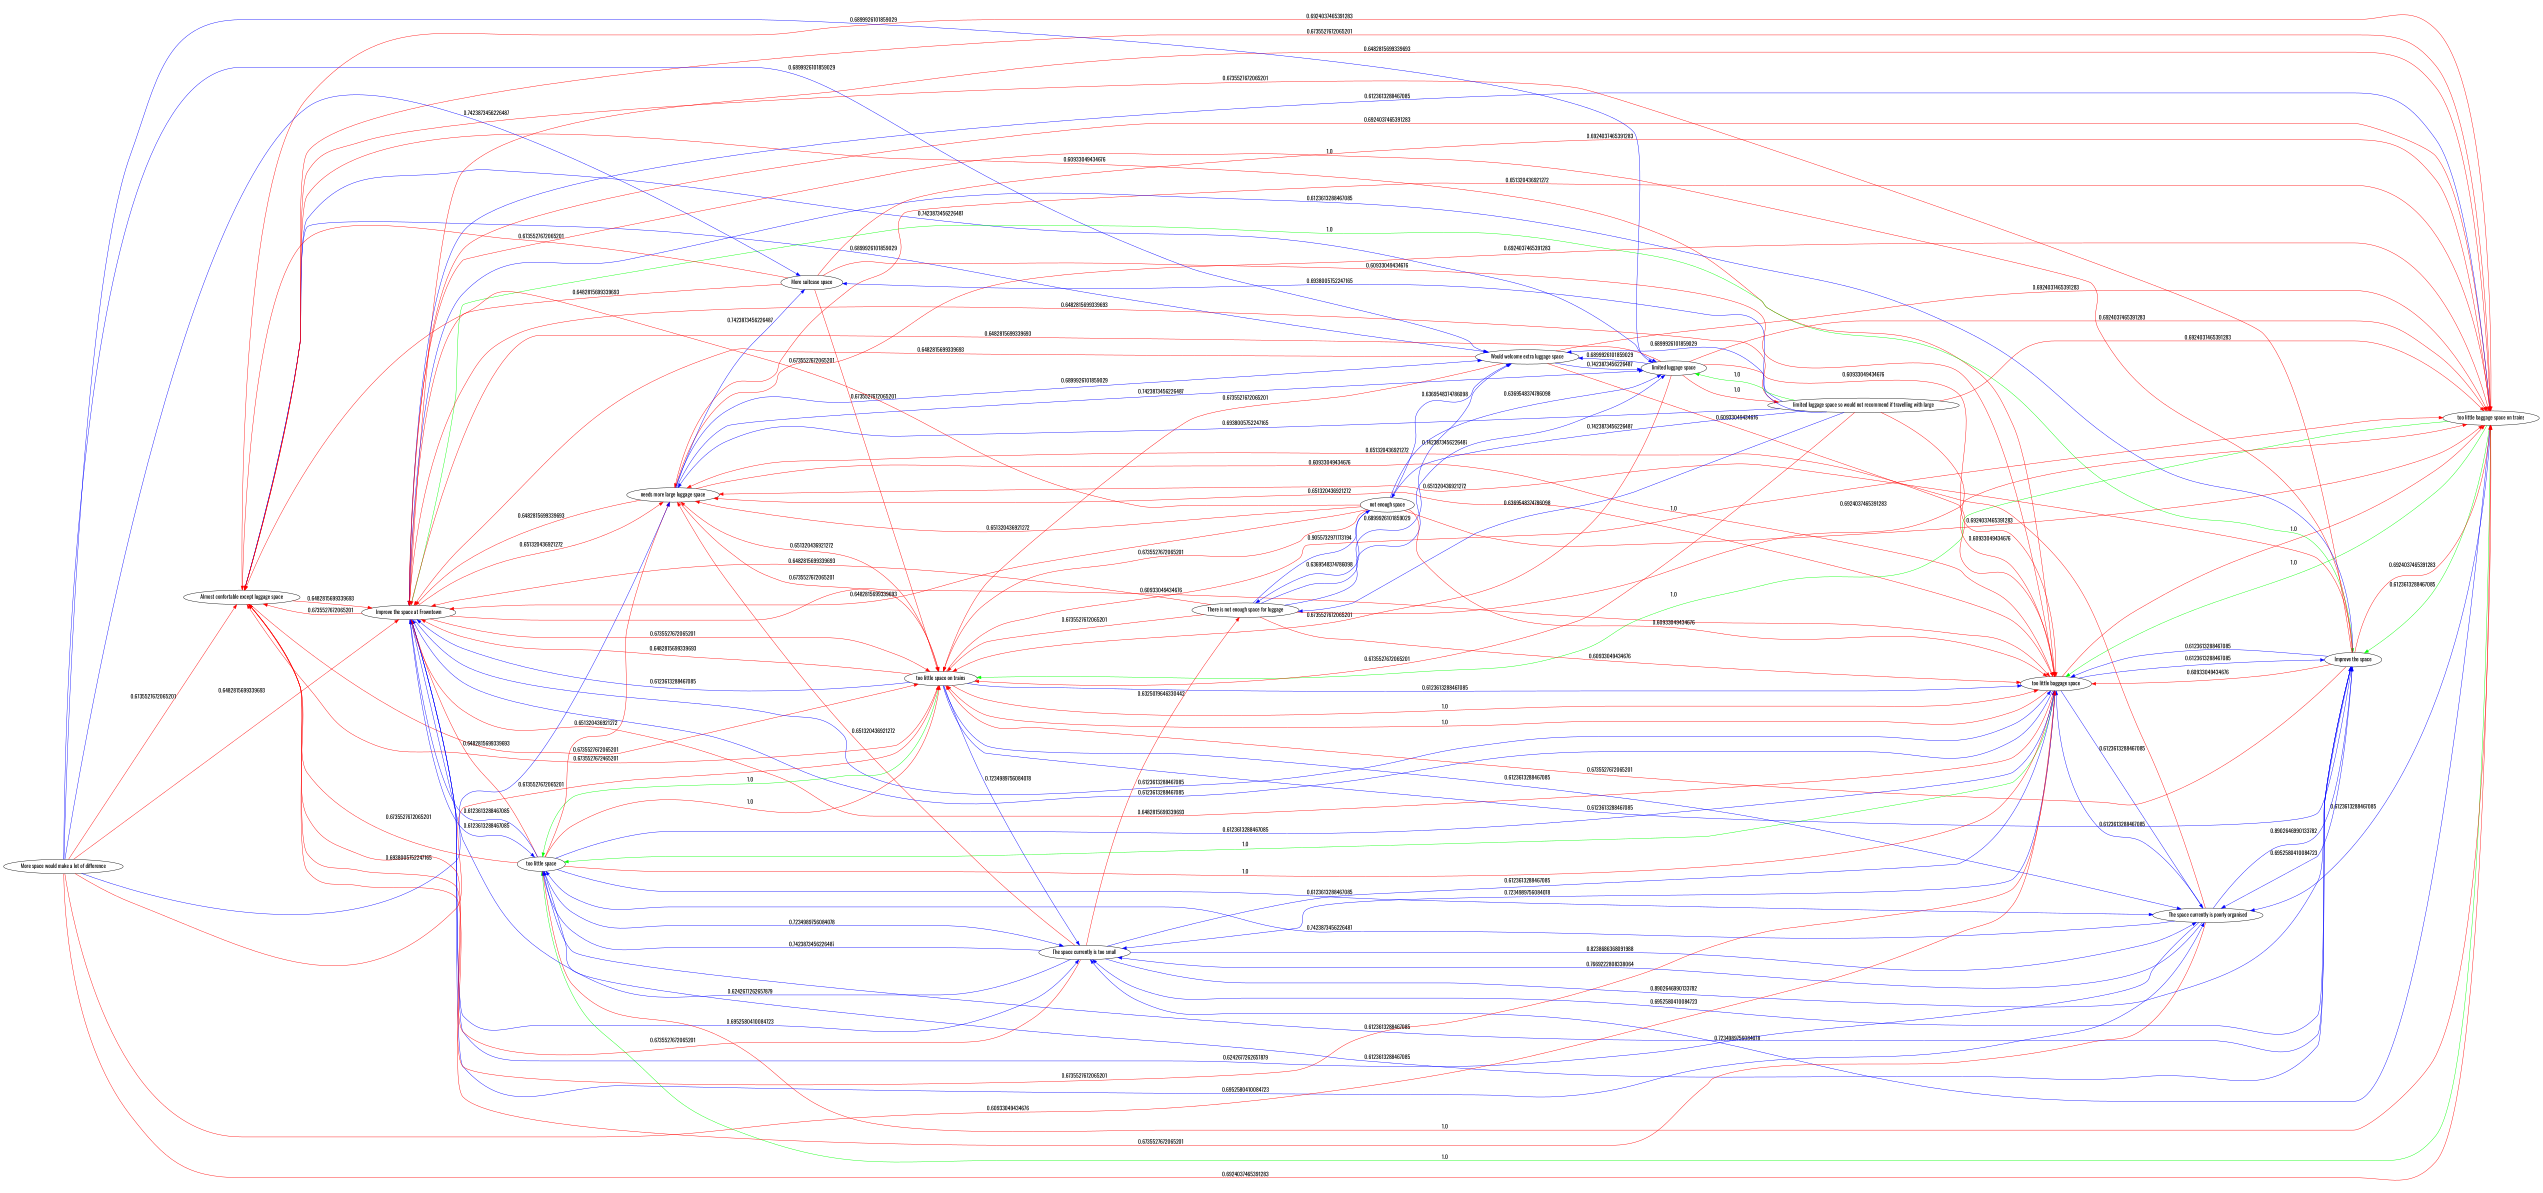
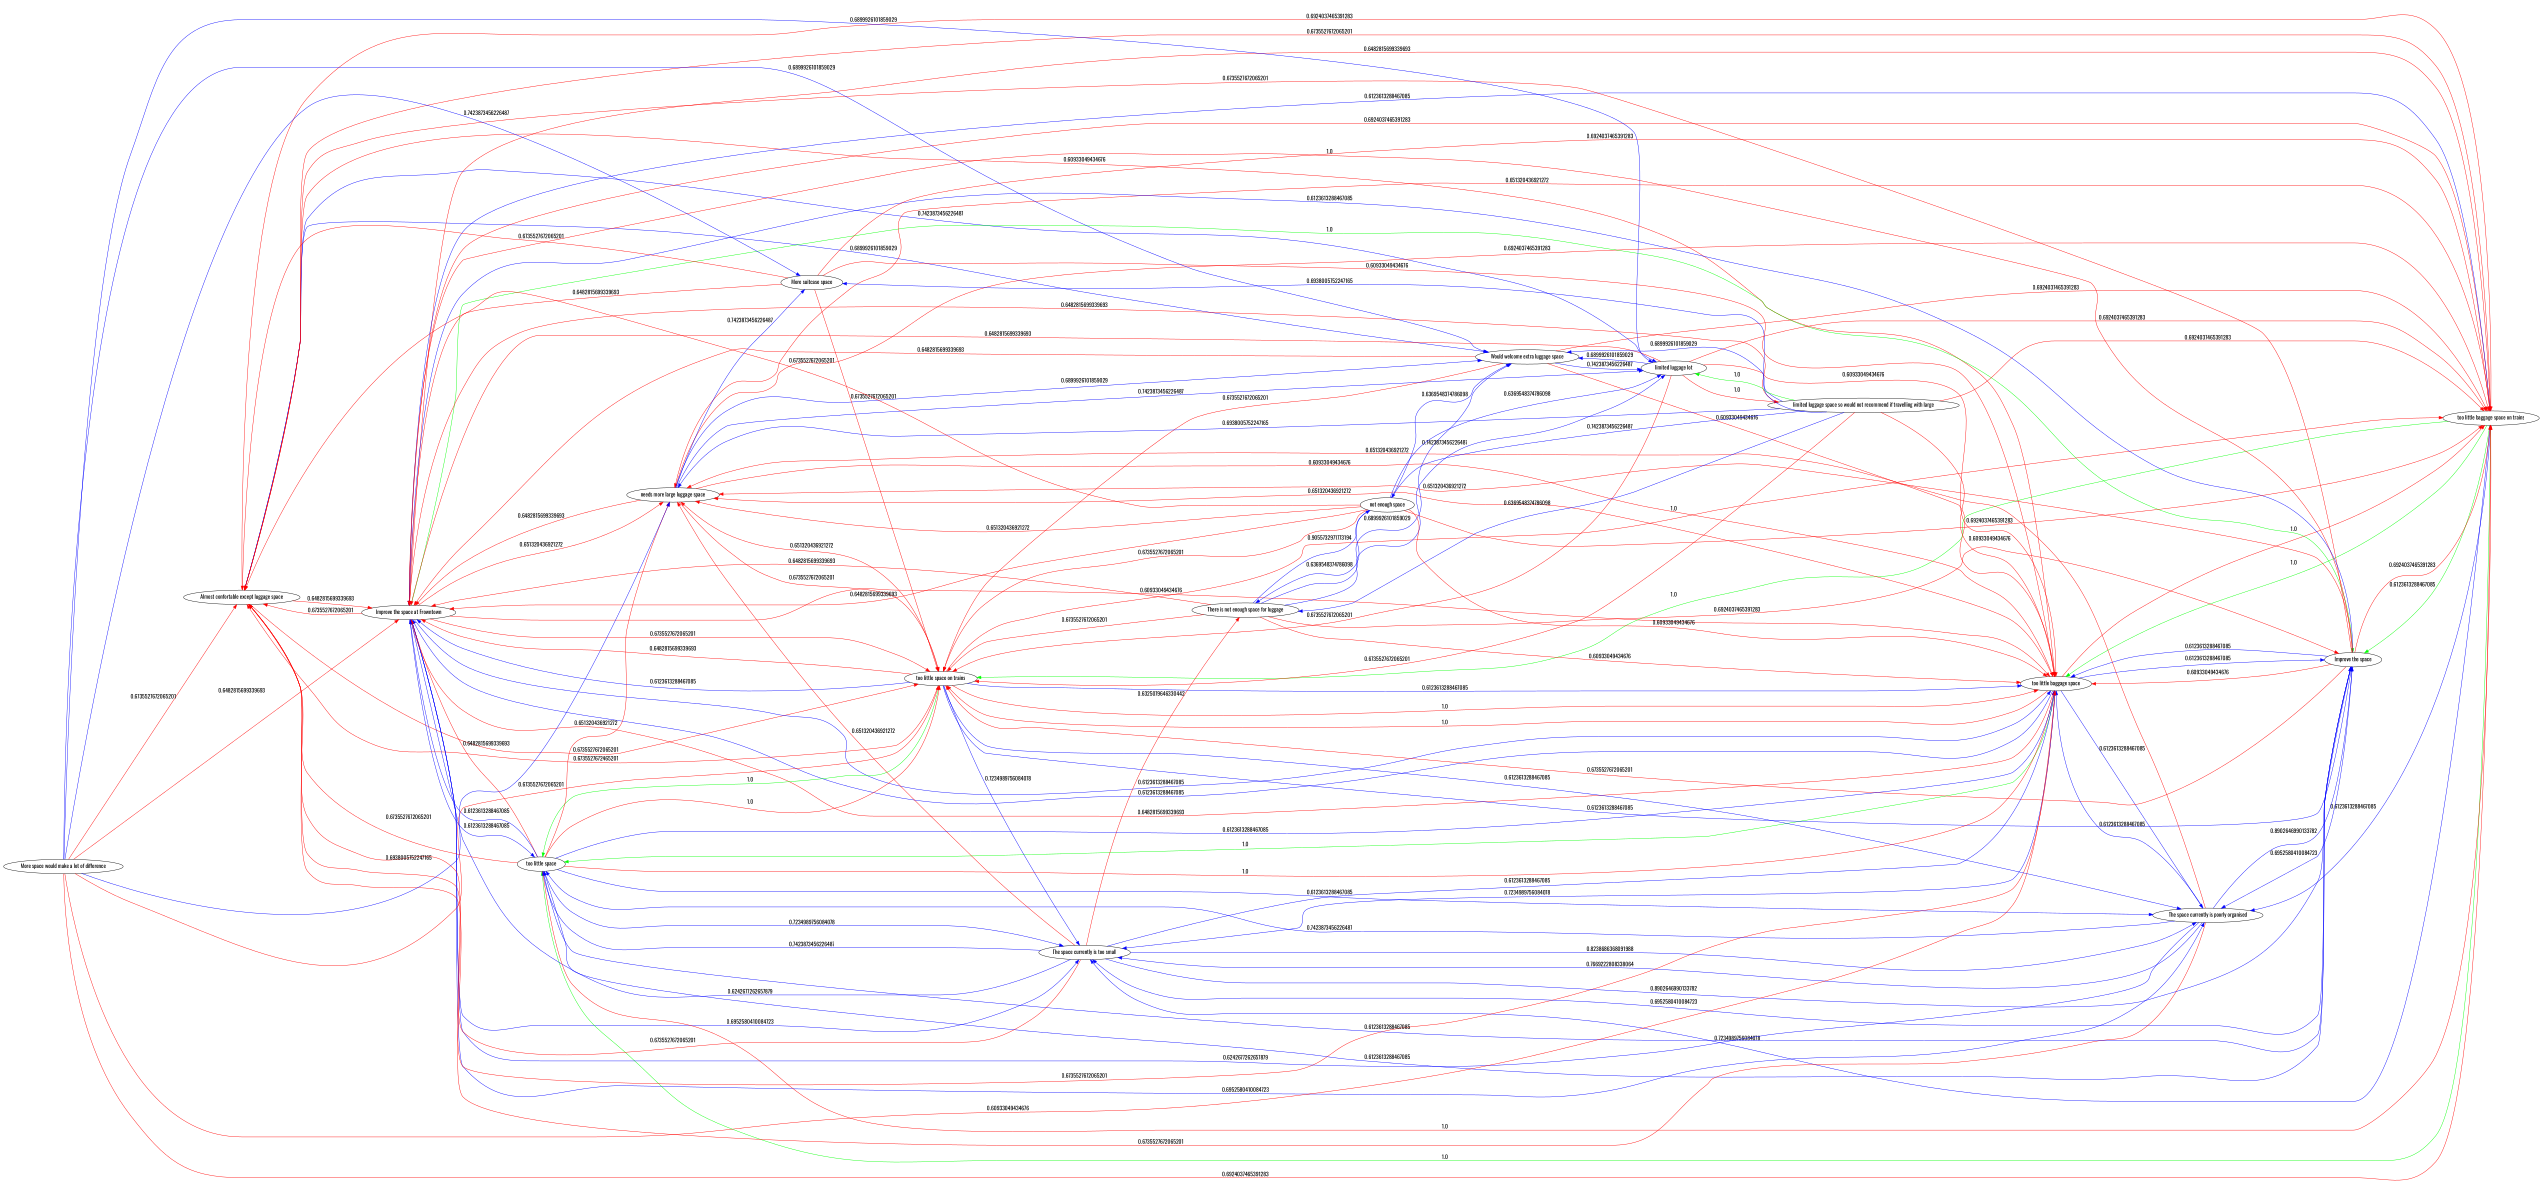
(1674, 368) -> (1674, 368)
(1912, 526) -> (1818, 607)
